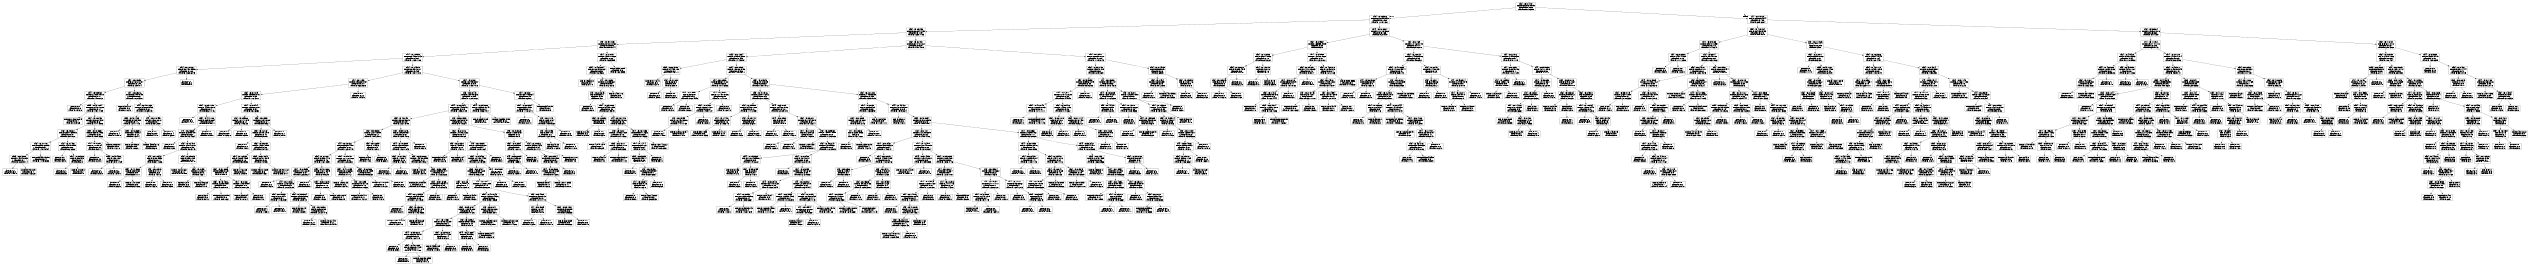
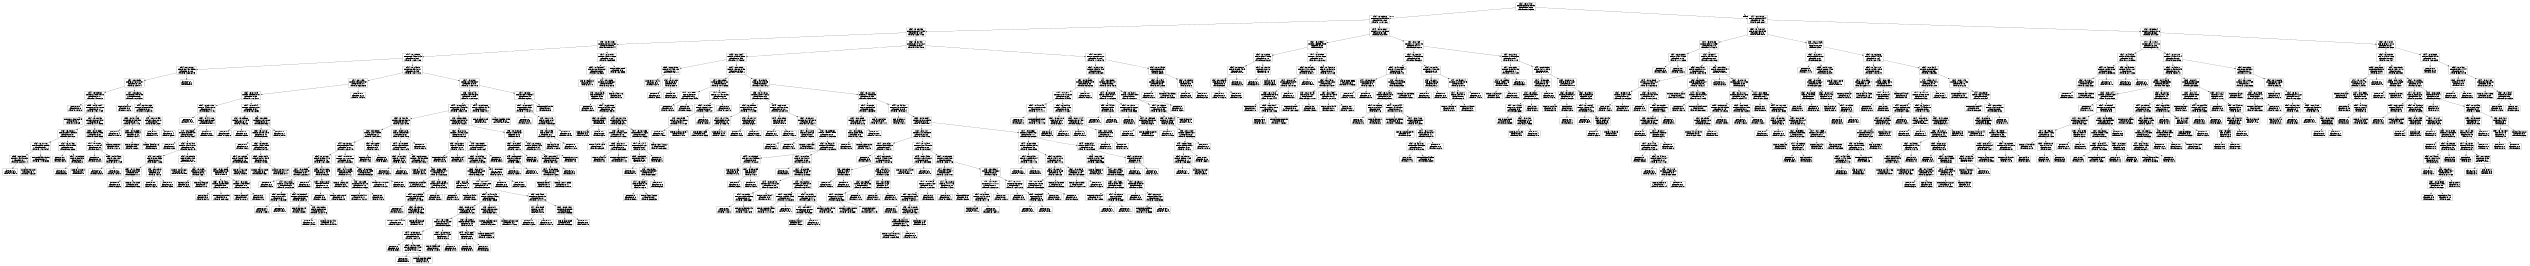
(855, 134) -> (855, 134)
